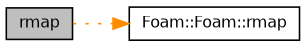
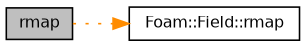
(214, 24) -> (214, 24)
